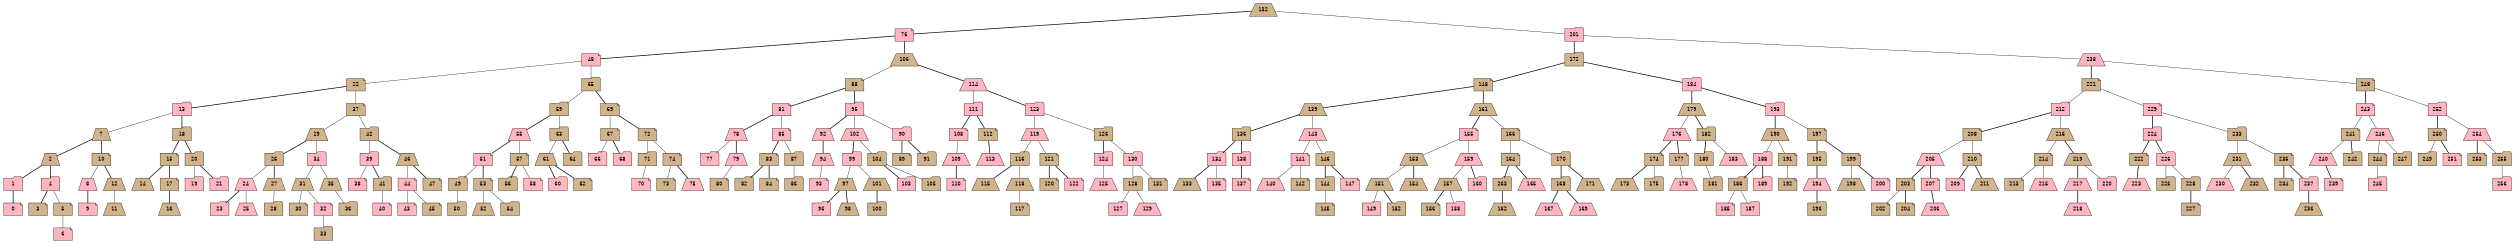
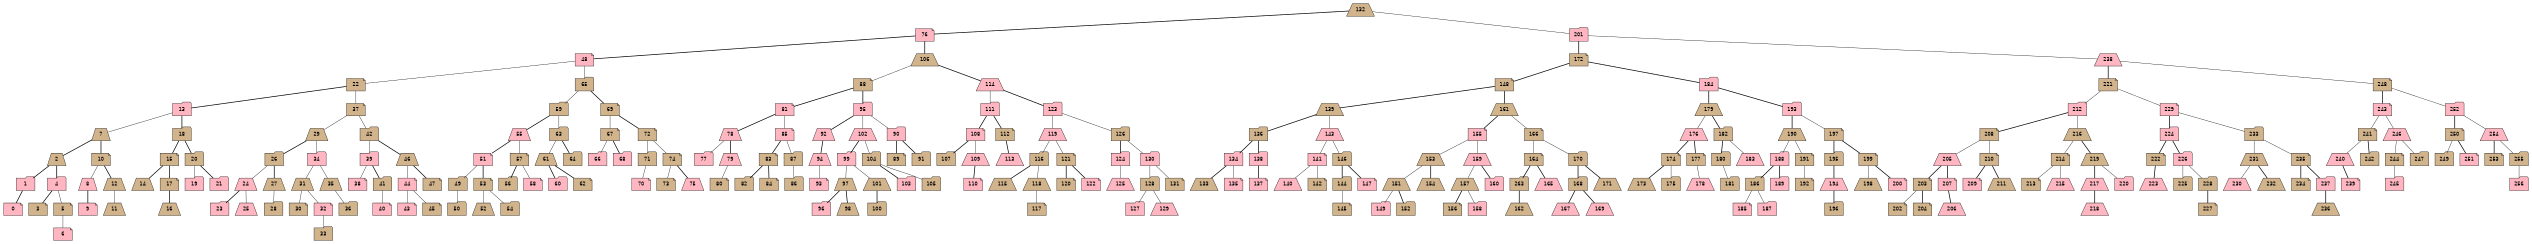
(1574, 60) -> (1579, 60)
none -> (946, 159)
